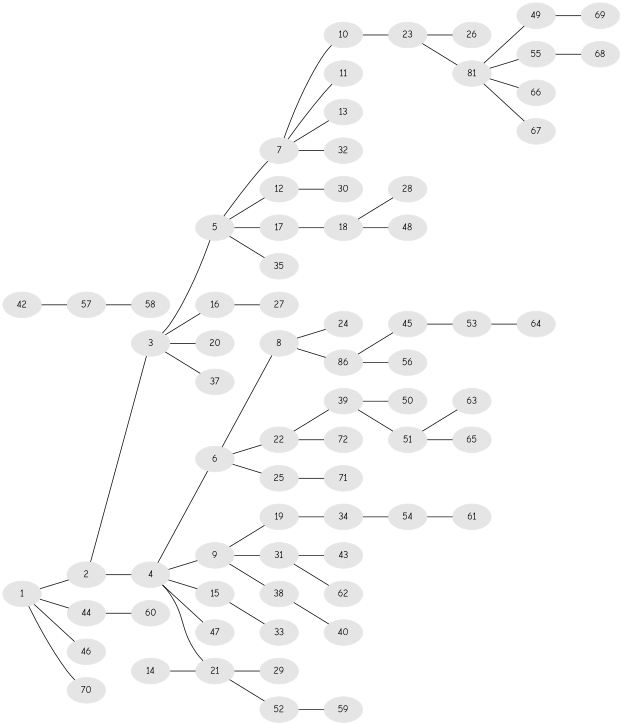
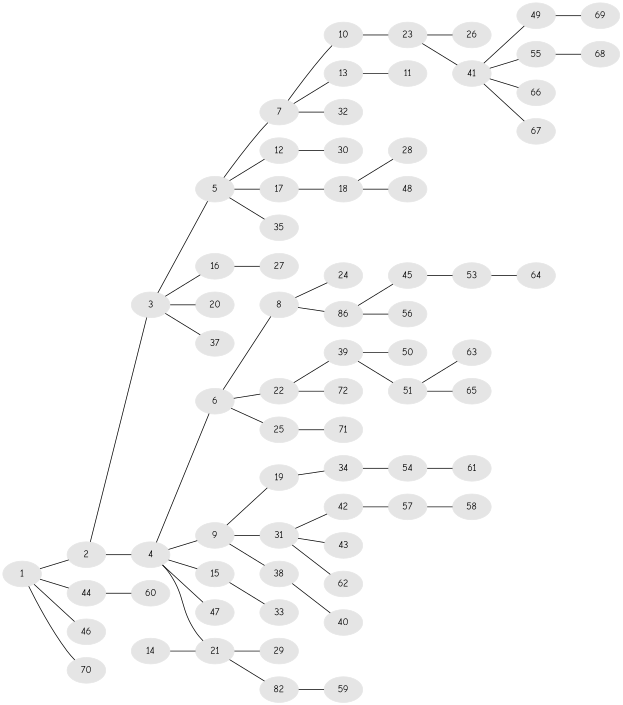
(472, 74) -> (472, 74)
(309, 111) -> (376, 74)
none -> (311, 521)
(279, 710) -> (279, 690)
